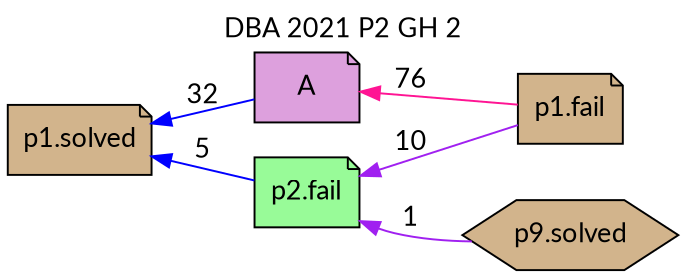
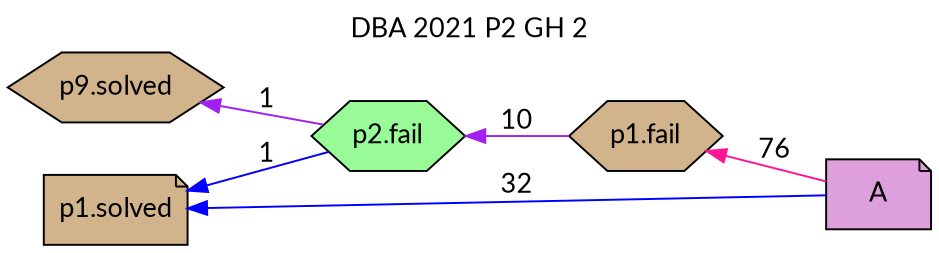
(449, 99) -> (776, 169)
(570, 109) -> (646, 136)
(203, 151) -> (267, 154)
(307, 192) -> (388, 136)
(424, 238) -> (272, 115)
